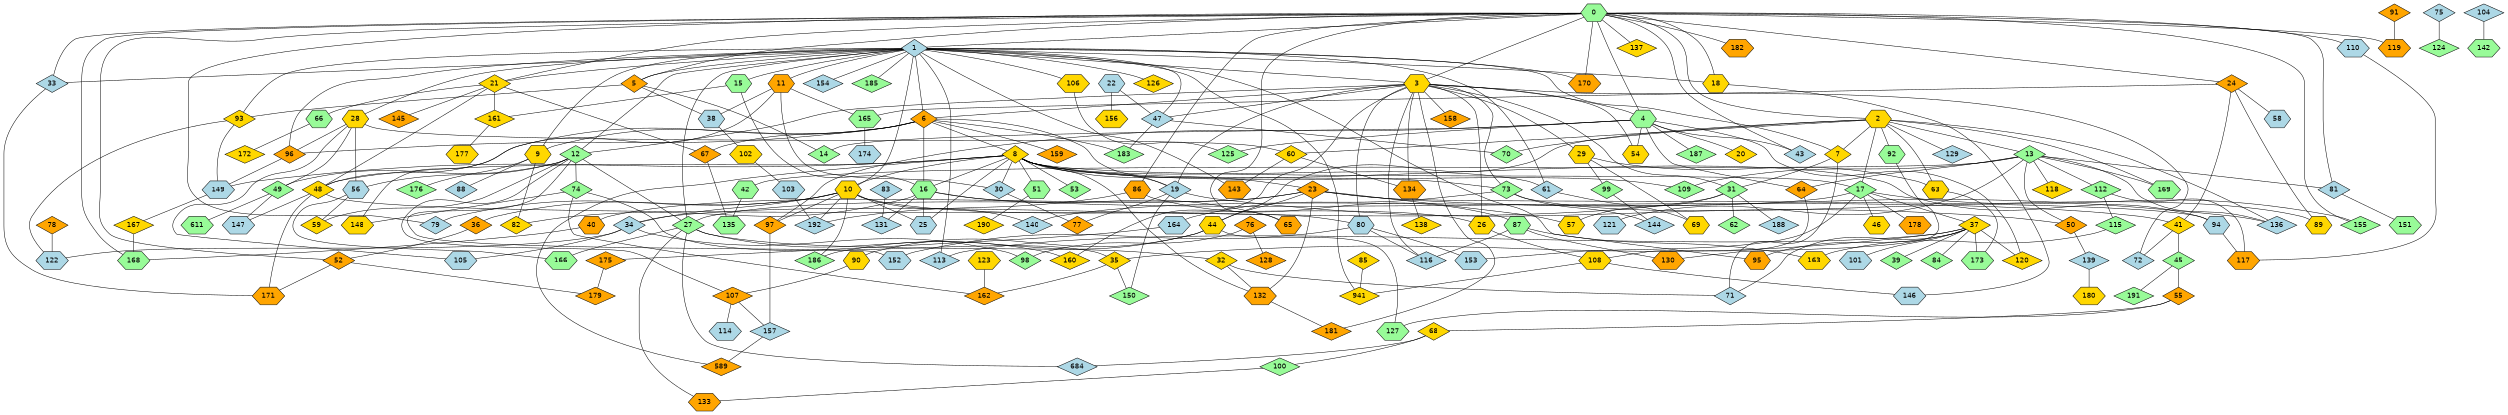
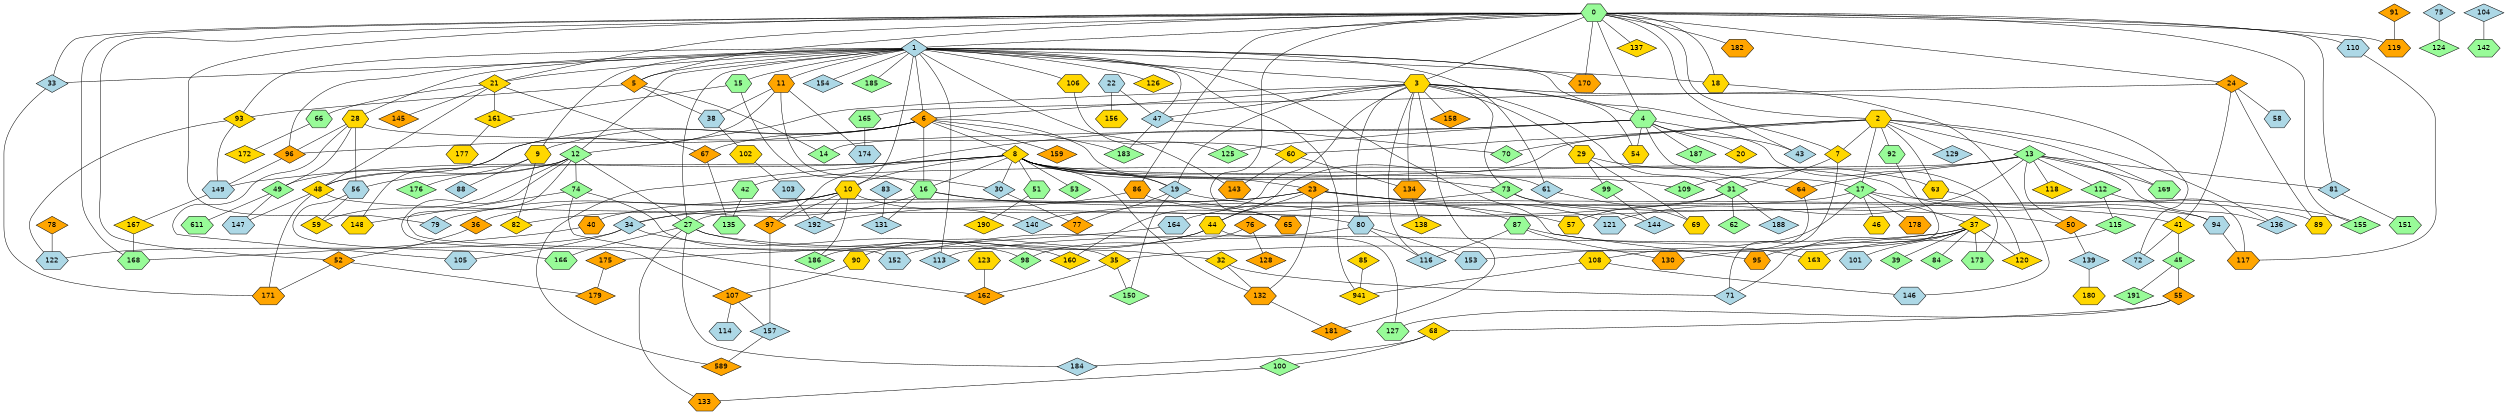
(822, 102) -> (823, 119)
(1983, 200) -> (1462, 202)
(923, 225) -> none
(1482, 225) -> none
(1077, 367) -> (1077, 367)
